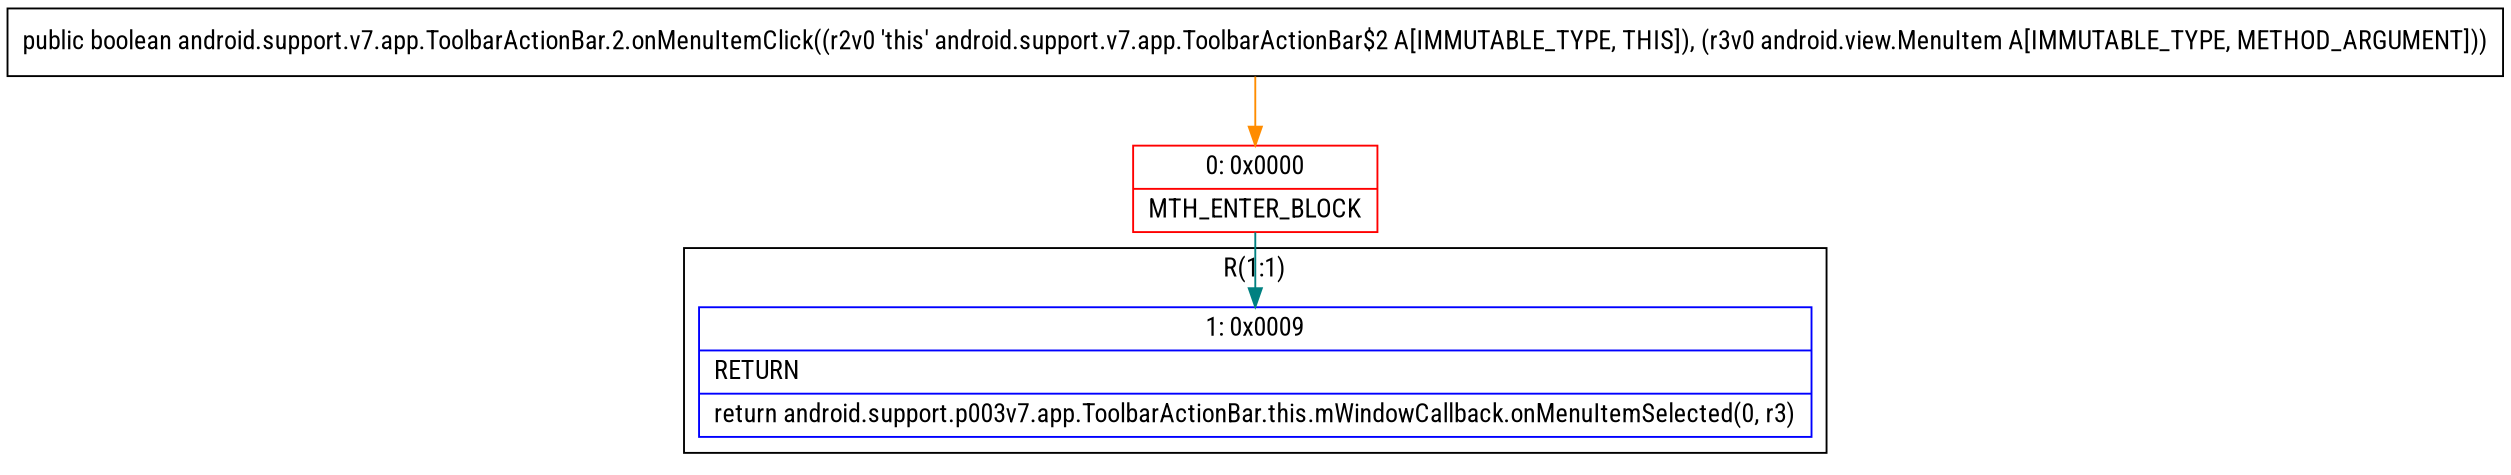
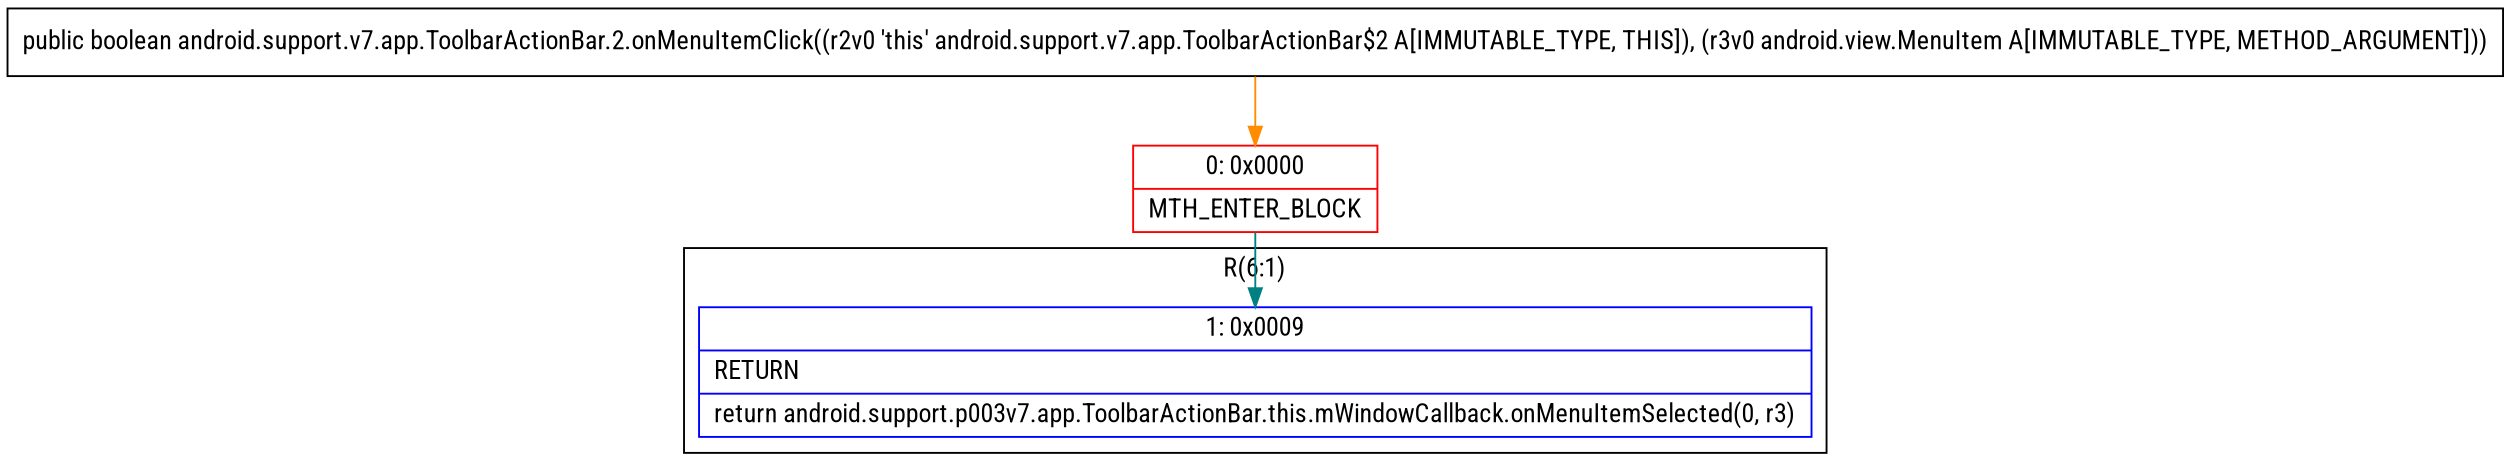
(1255, 270) -> (1255, 270)
